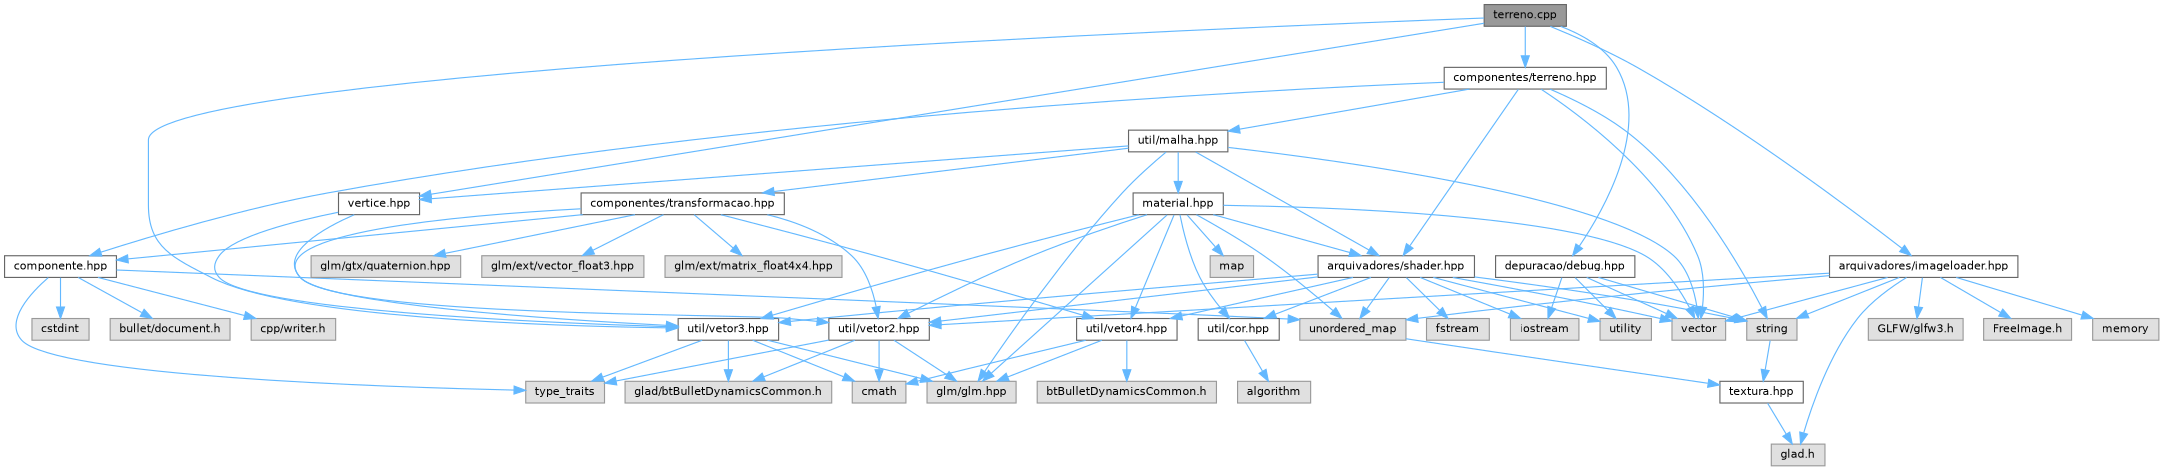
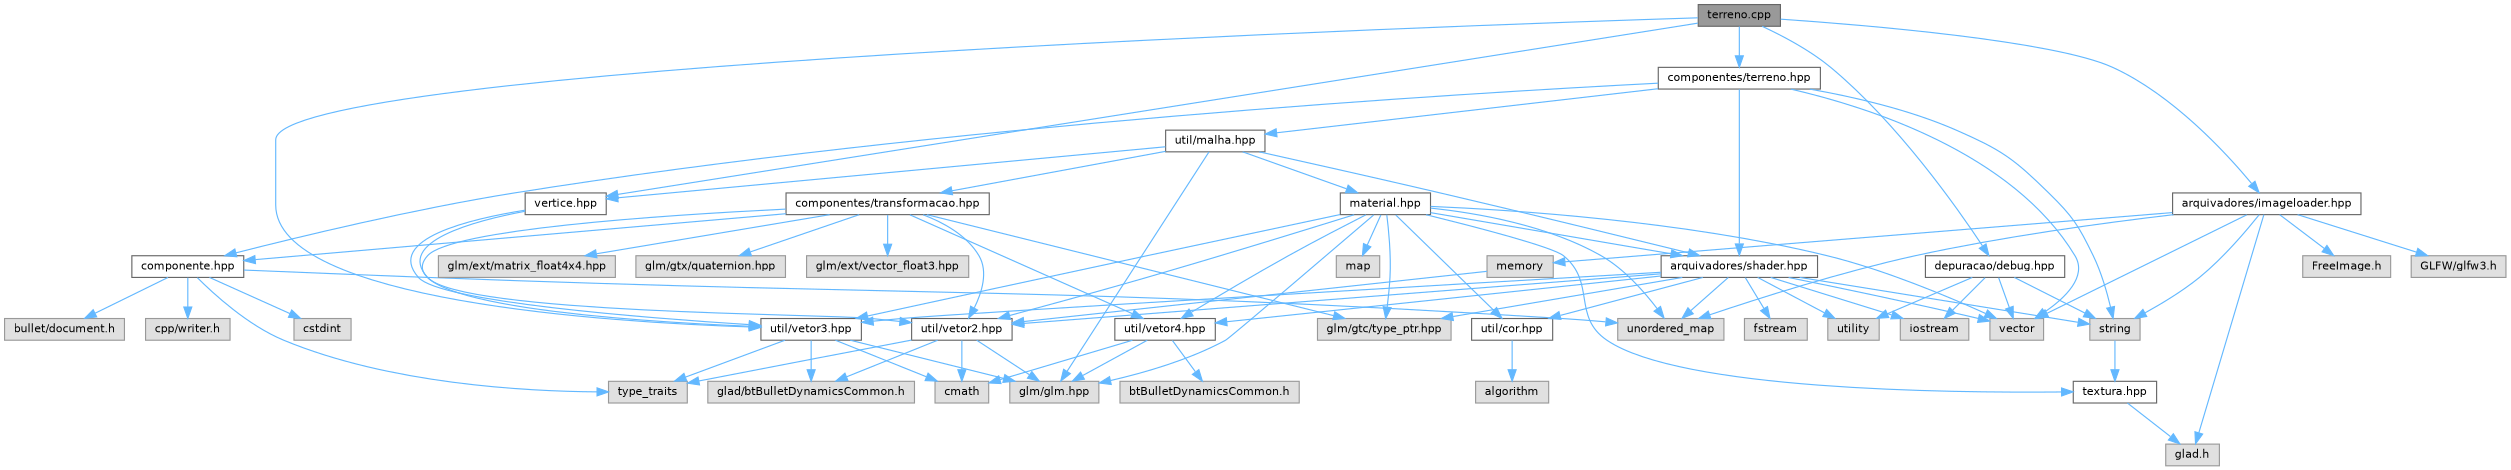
(1484, 188) -> none
(1385, 299) -> (1255, 296)
none -> (1384, 329)
(1557, 361) -> (1711, 372)
